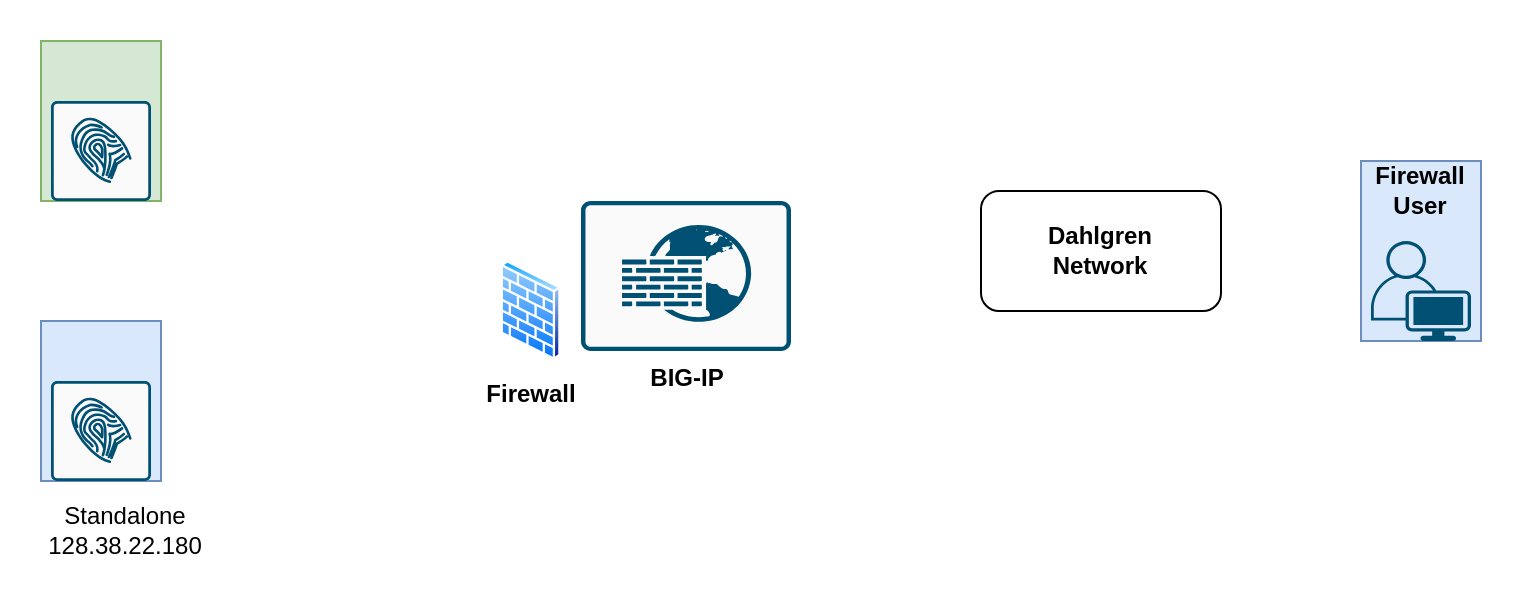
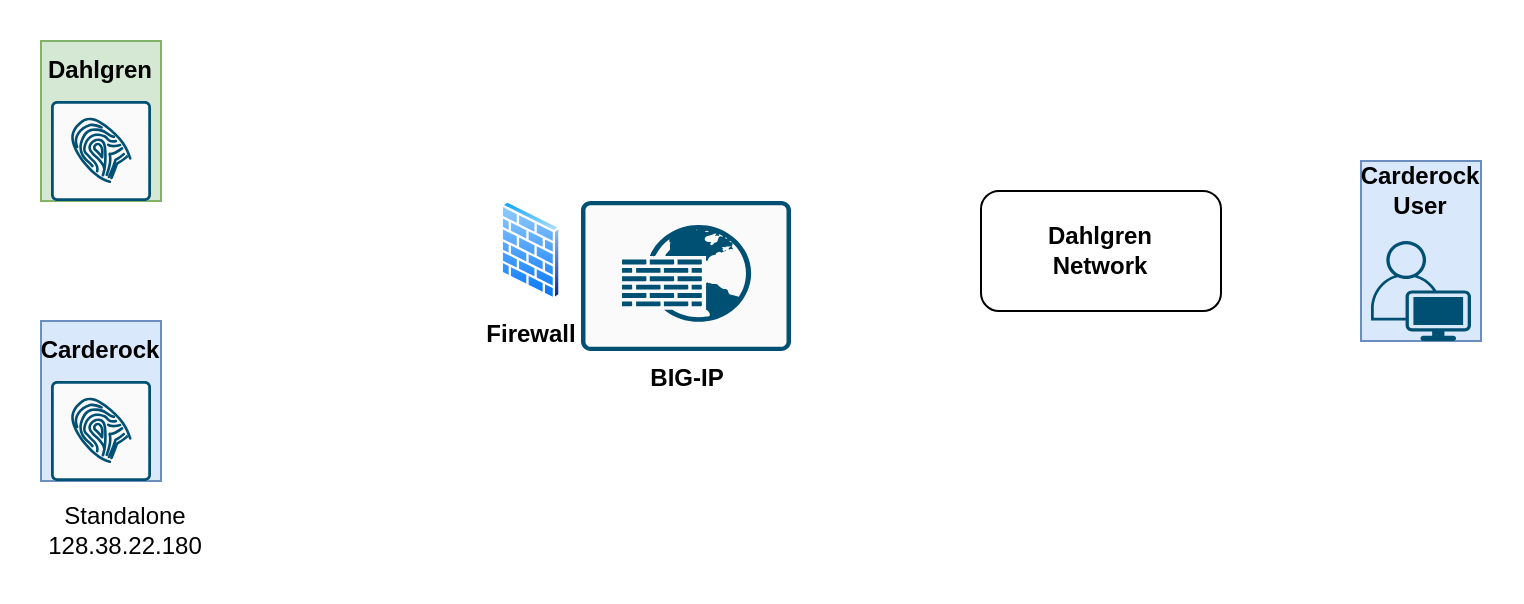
none -> (101, 71)
(1421, 191) -> (1421, 191)
(532, 311) -> (532, 251)
none -> (101, 351)
